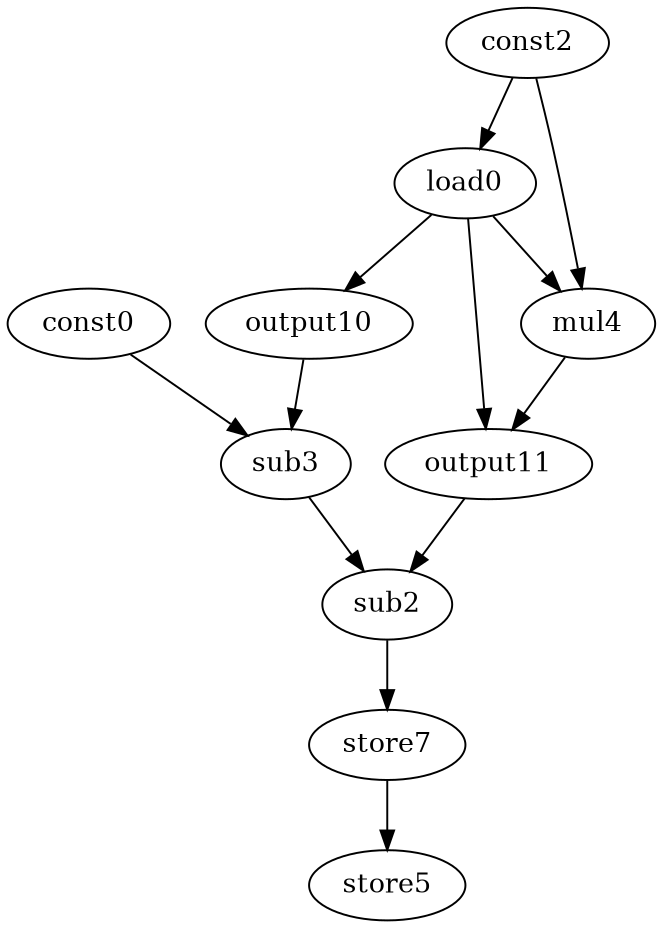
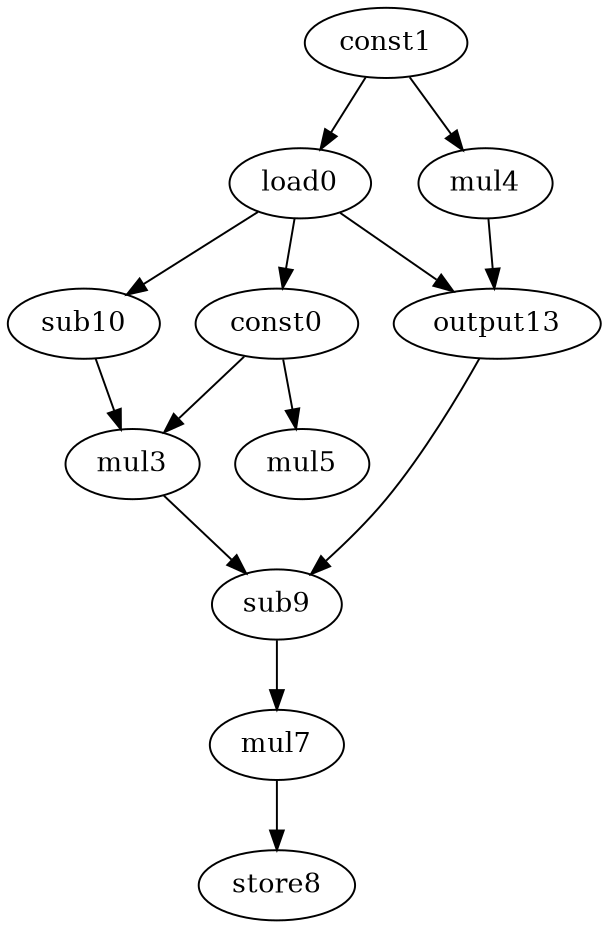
(528, 43) -> (386, 43)
(520, 246) -> (290, 243)
(309, 324) -> (84, 324)
(286, 464) -> (133, 464)
none -> (302, 464)
(489, 464) -> (497, 324)
(387, 604) -> (277, 604)
(387, 745) -> (277, 745)
(387, 885) -> (277, 885)
